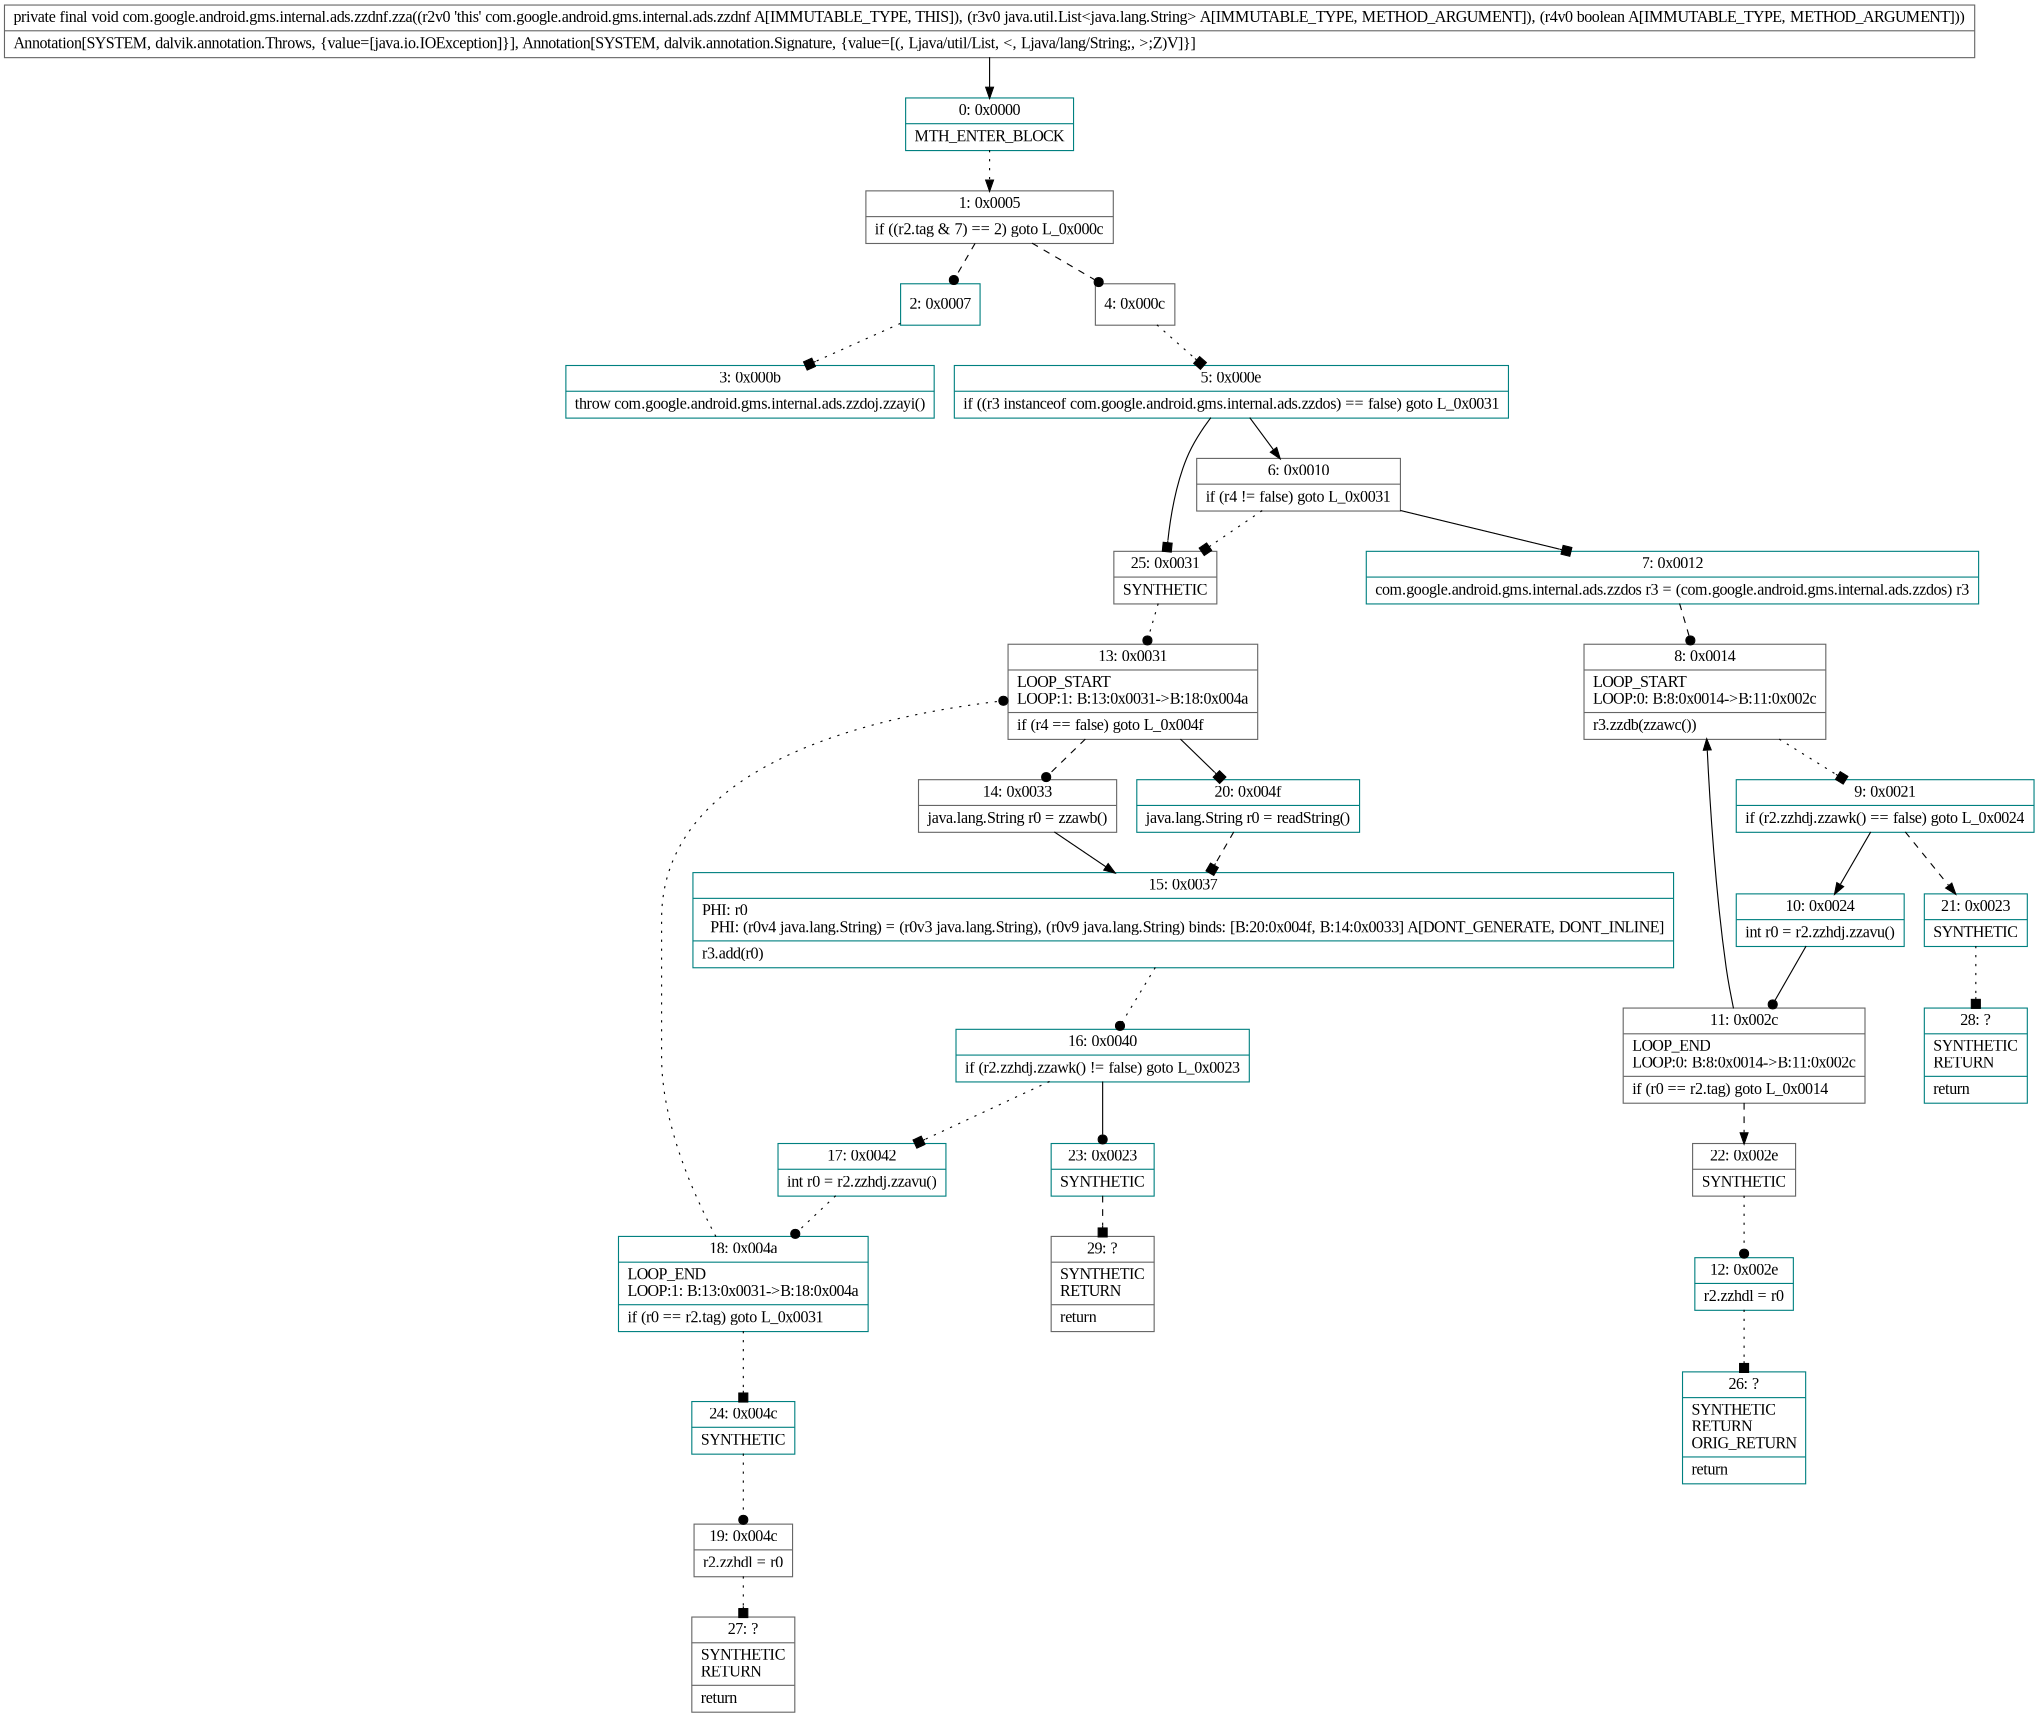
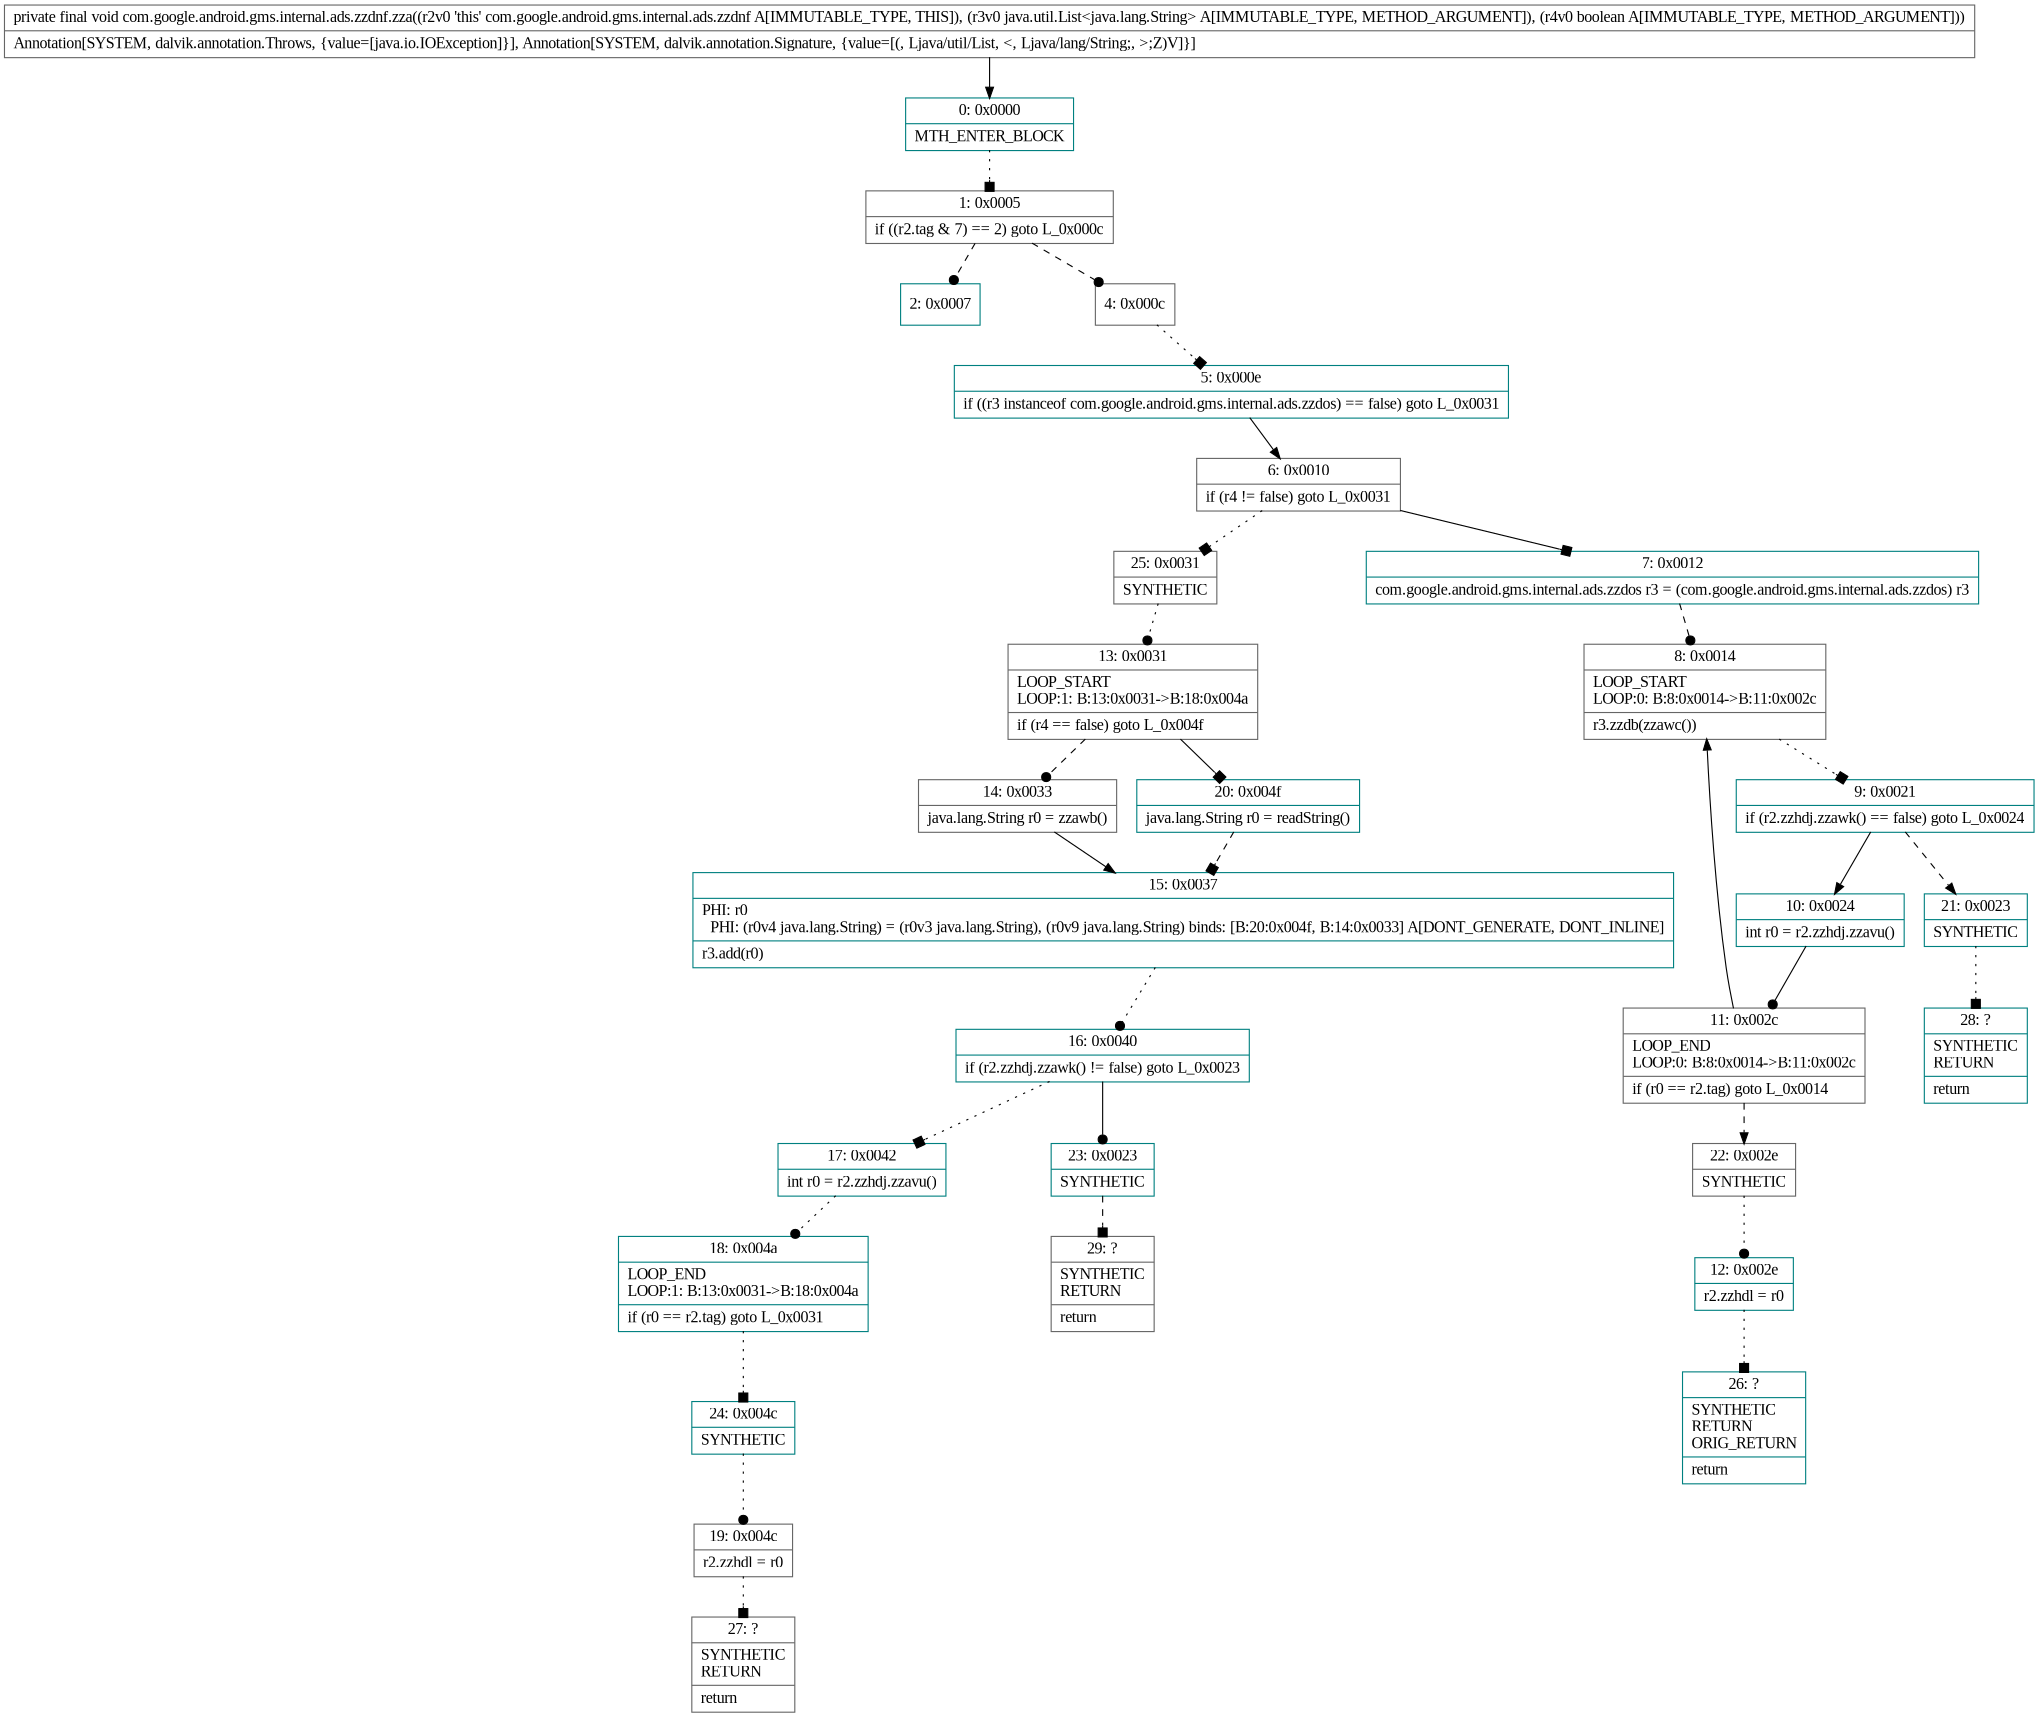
(990, 165) -> (990, 165)
(750, 392) -> none
(1181, 476) -> none
(672, 865) -> none
